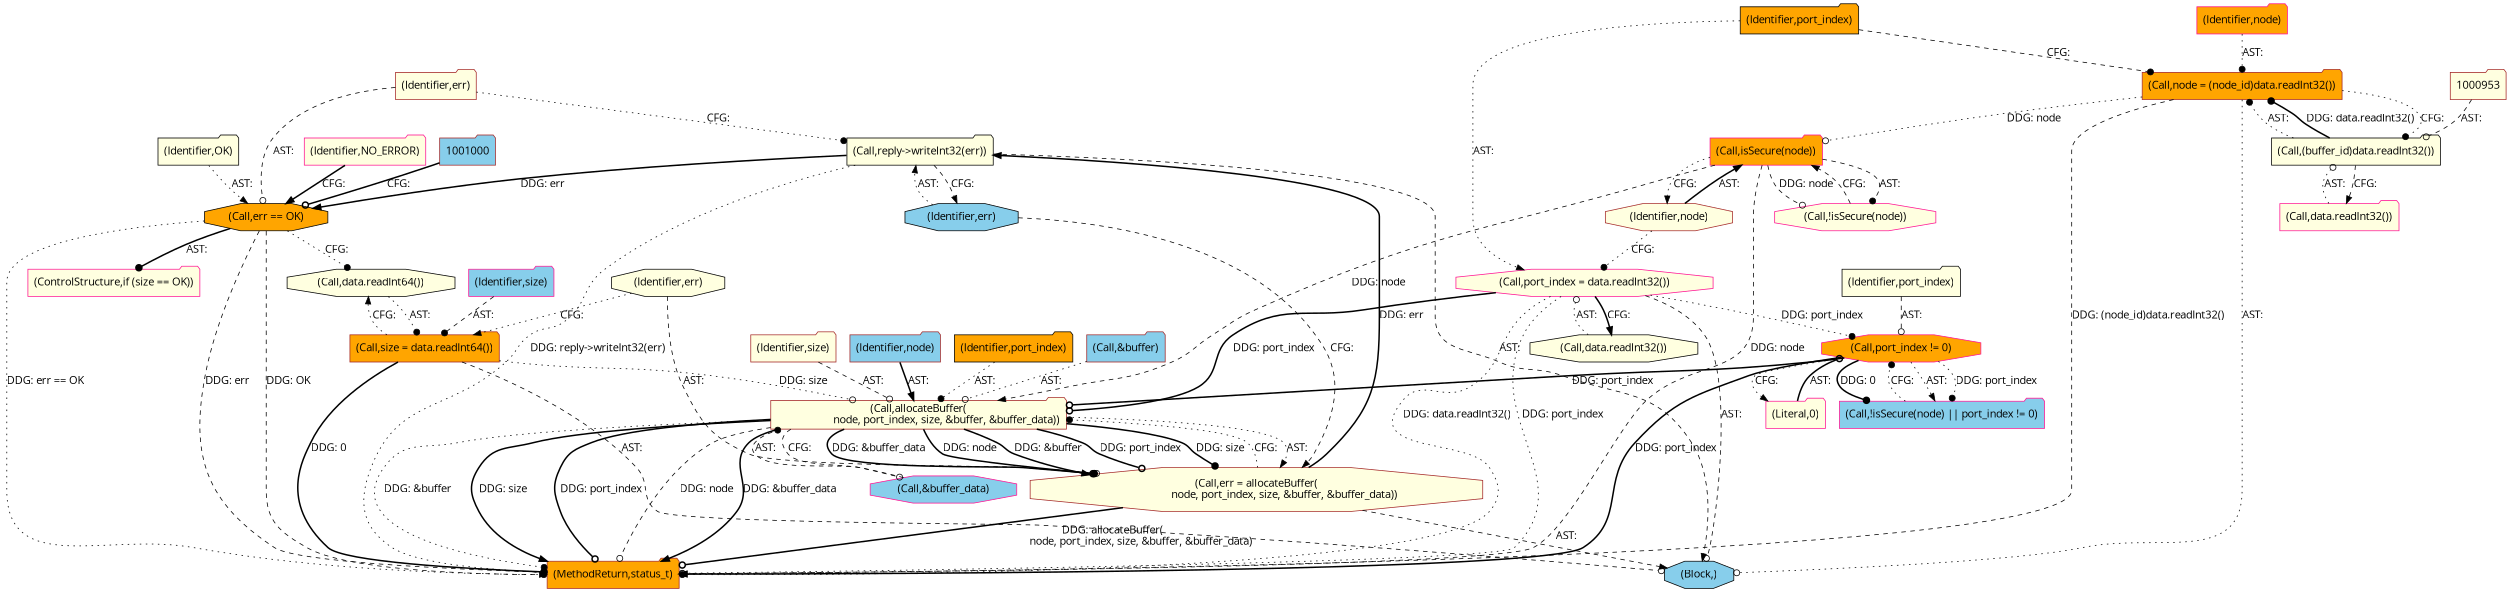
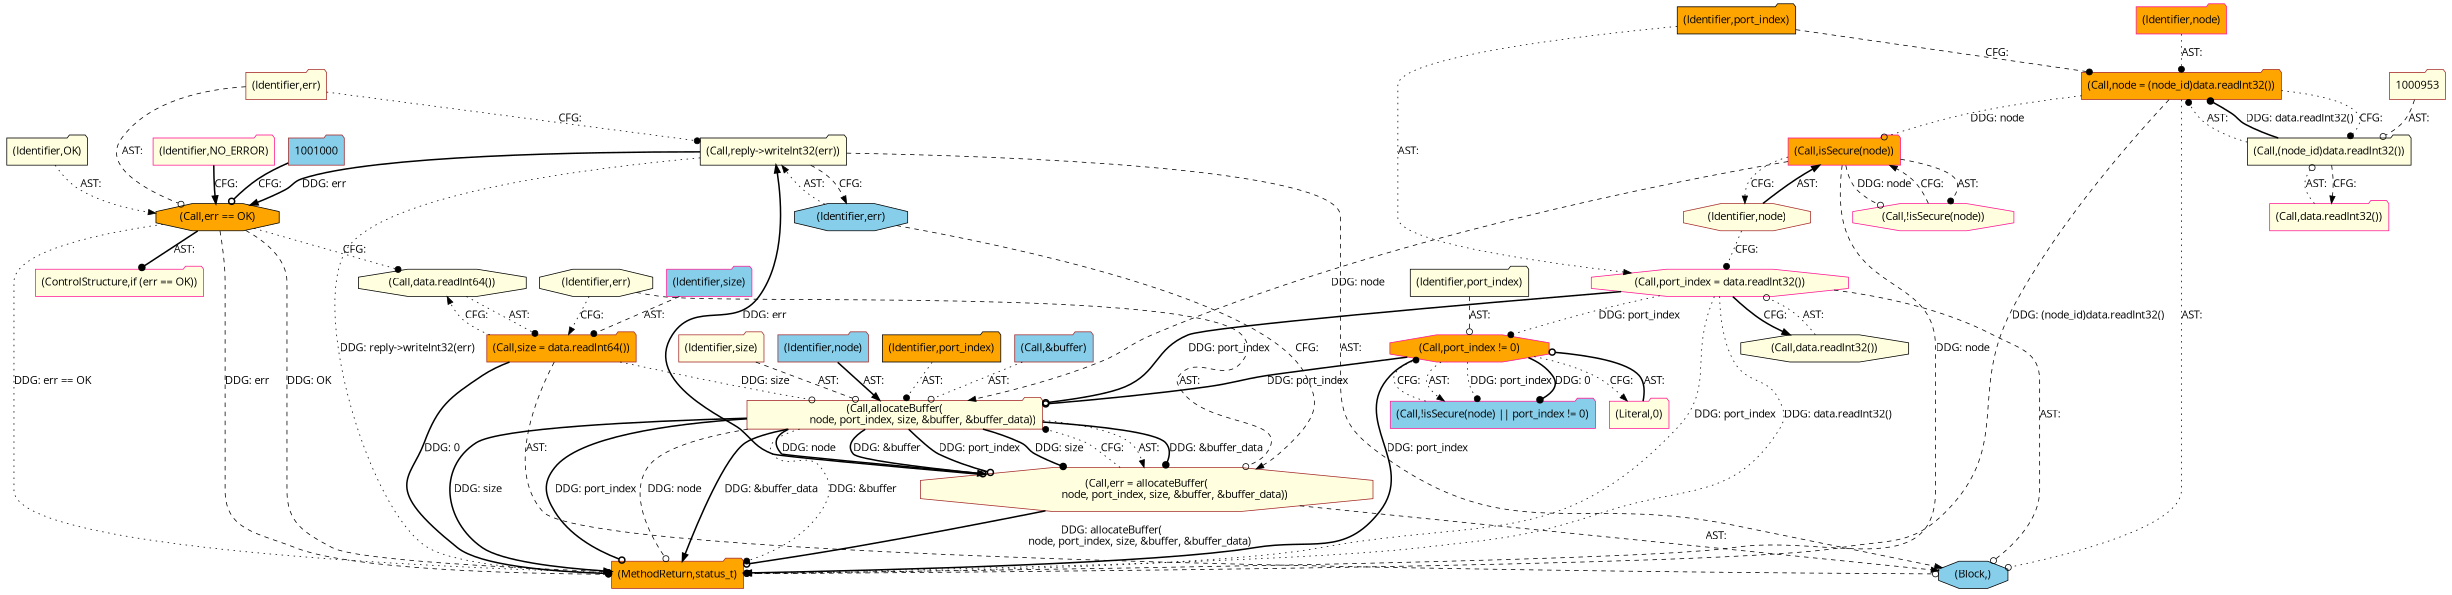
(2356, 152) -> (2329, 152)
(114, 283) -> (120, 283)
(943, 490) -> none
